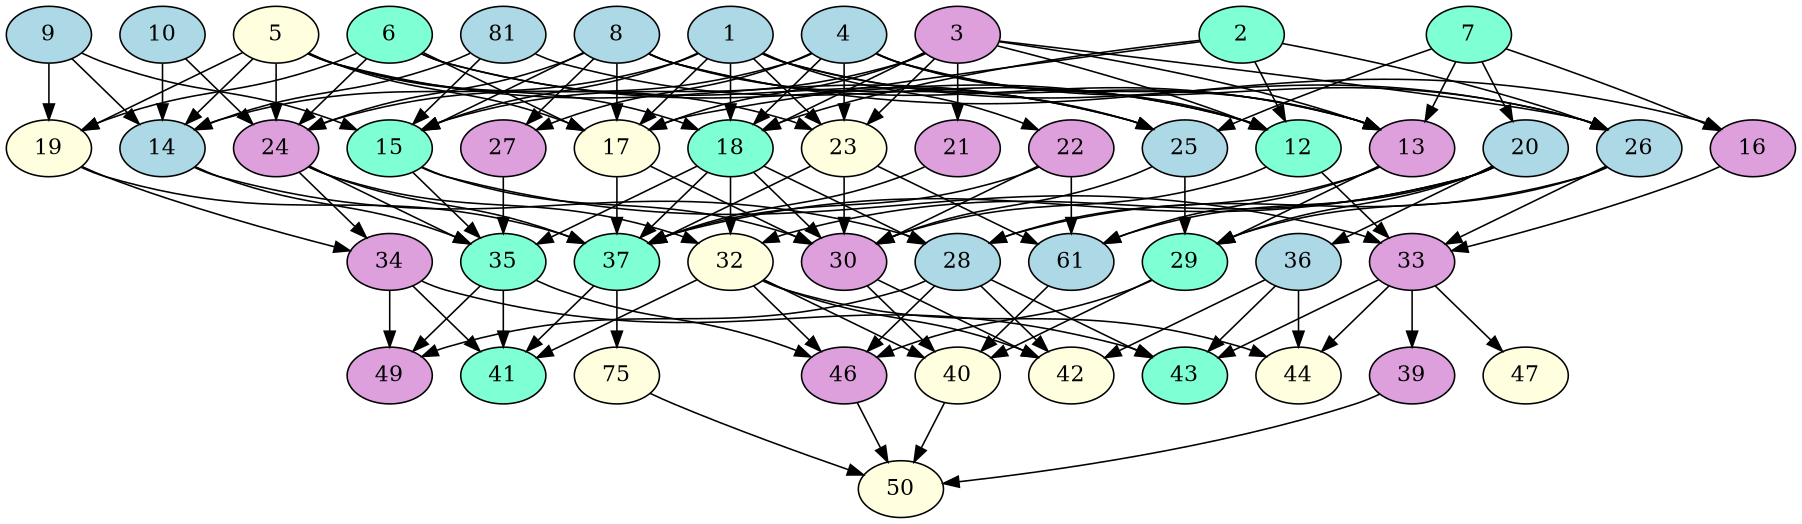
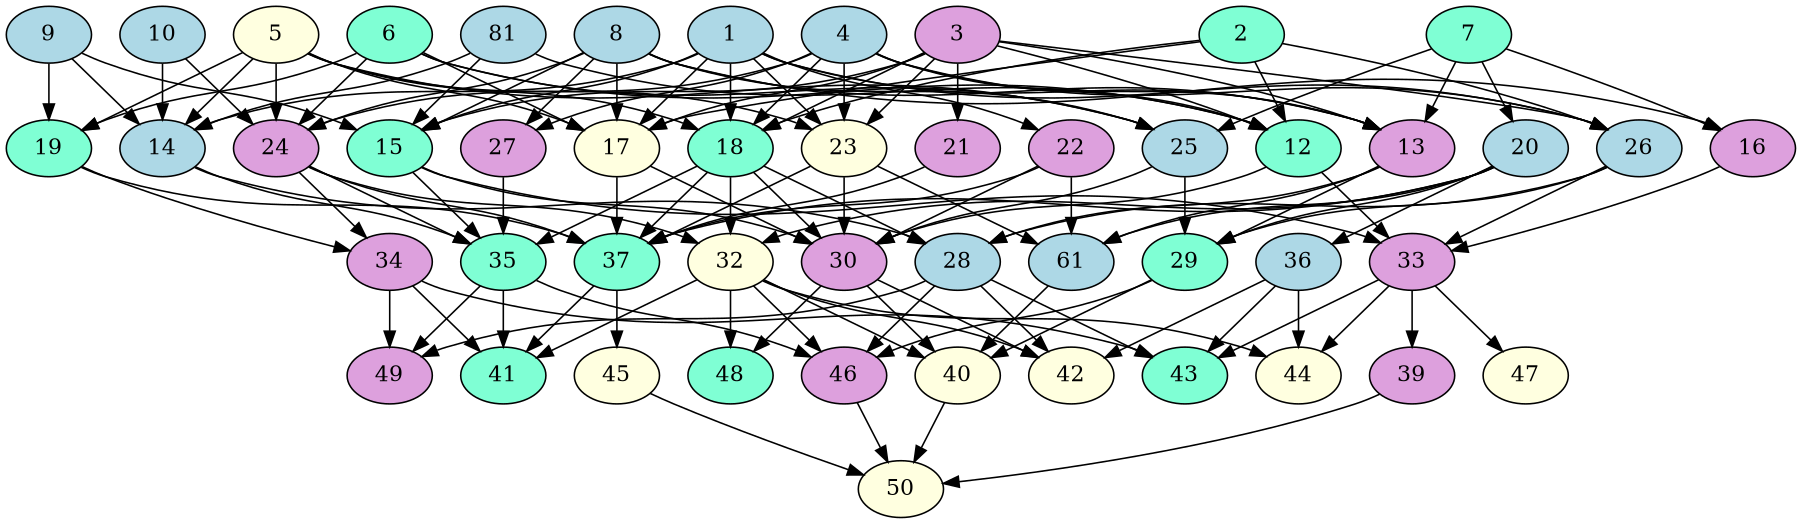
(49, 148) -> (49, 148)
(617, 376) -> (617, 376)
none -> (731, 376)
